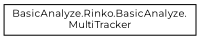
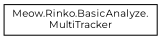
(100, 20) -> (81, 20)
